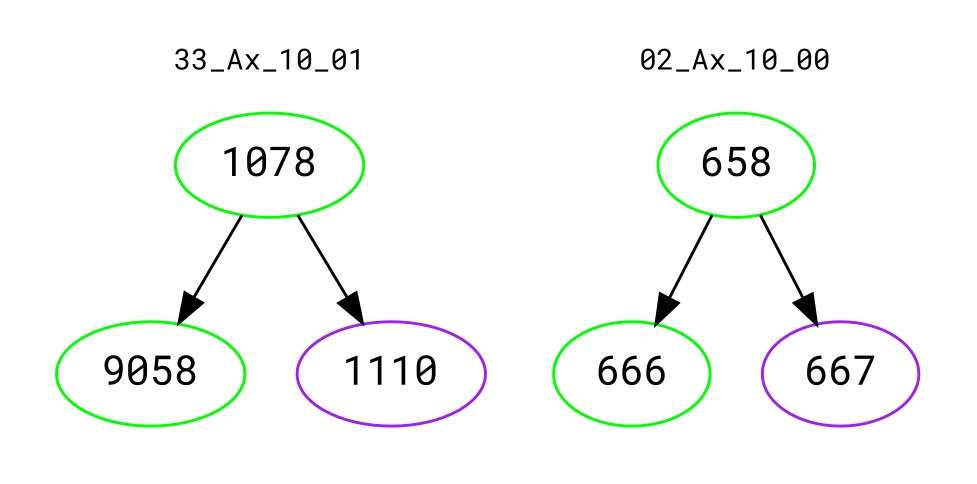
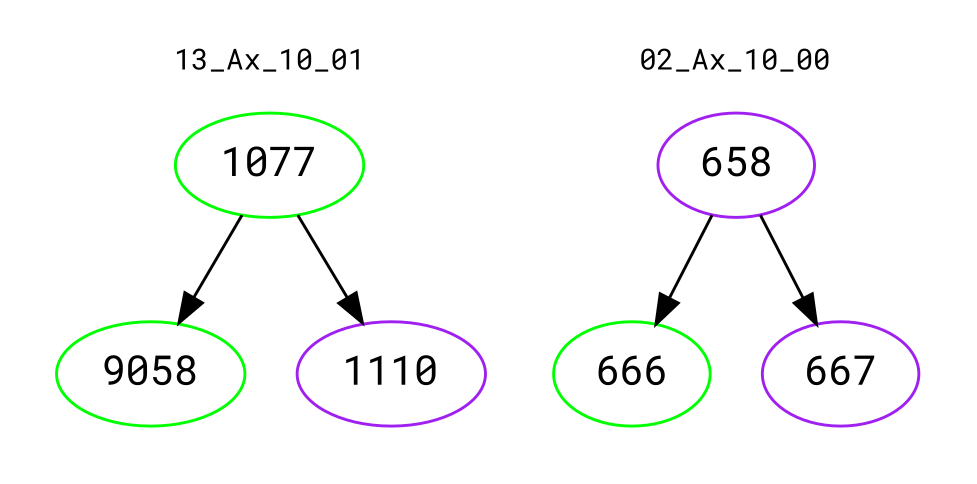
(271, 62) -> (271, 62)
(270, 165) -> (270, 165)
(736, 165) -> (736, 165)
